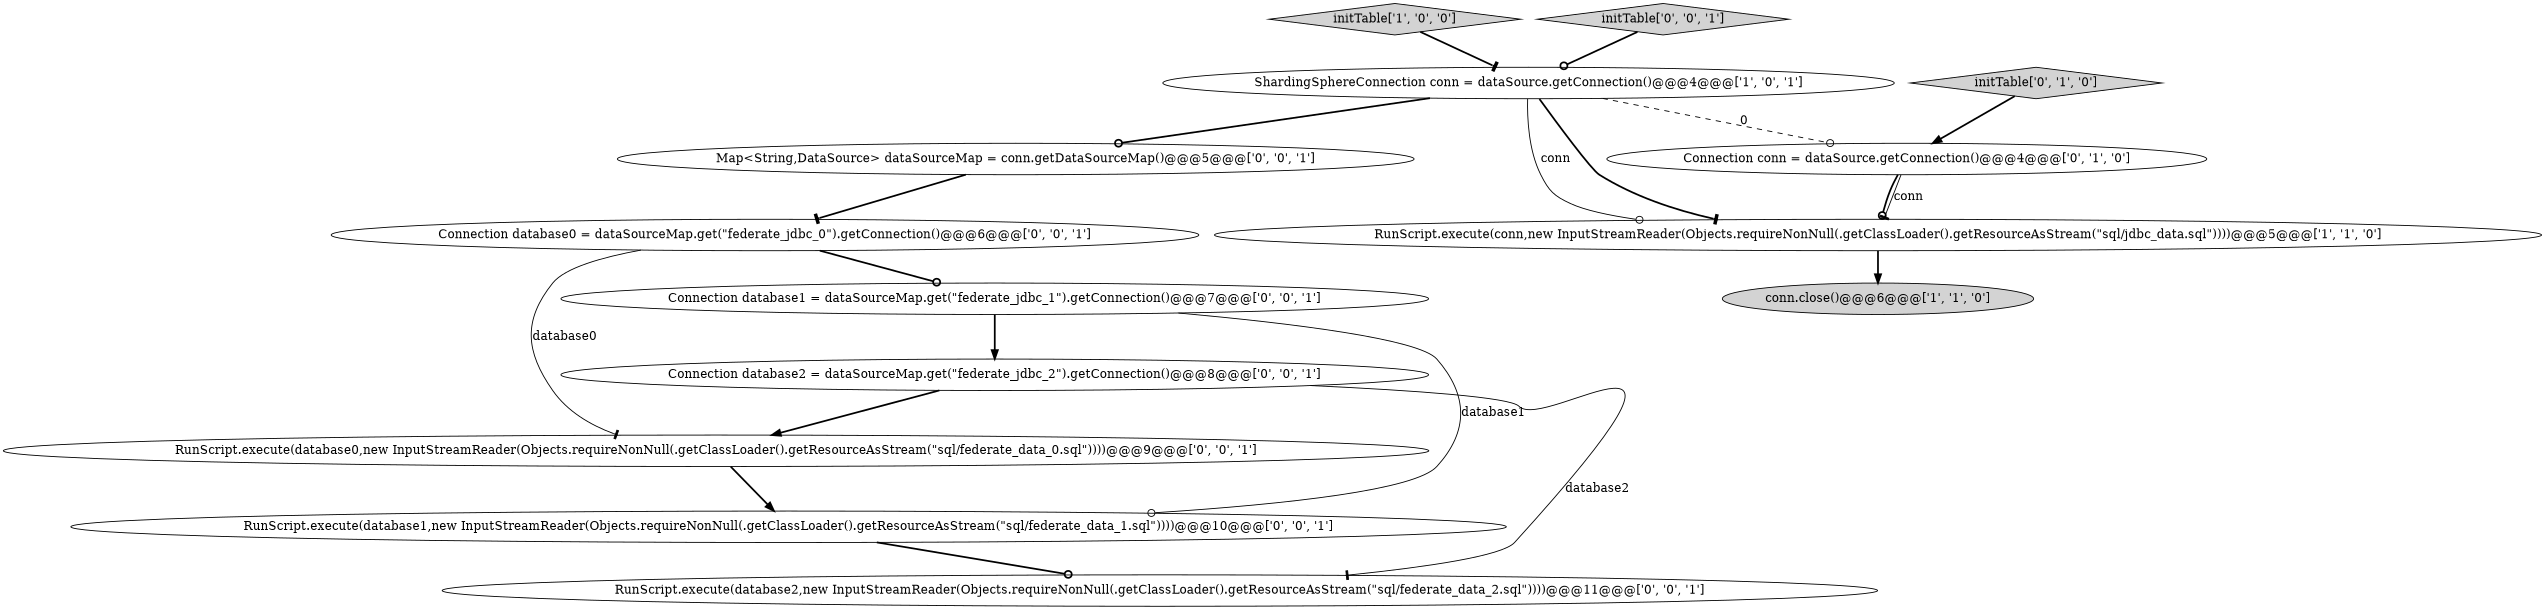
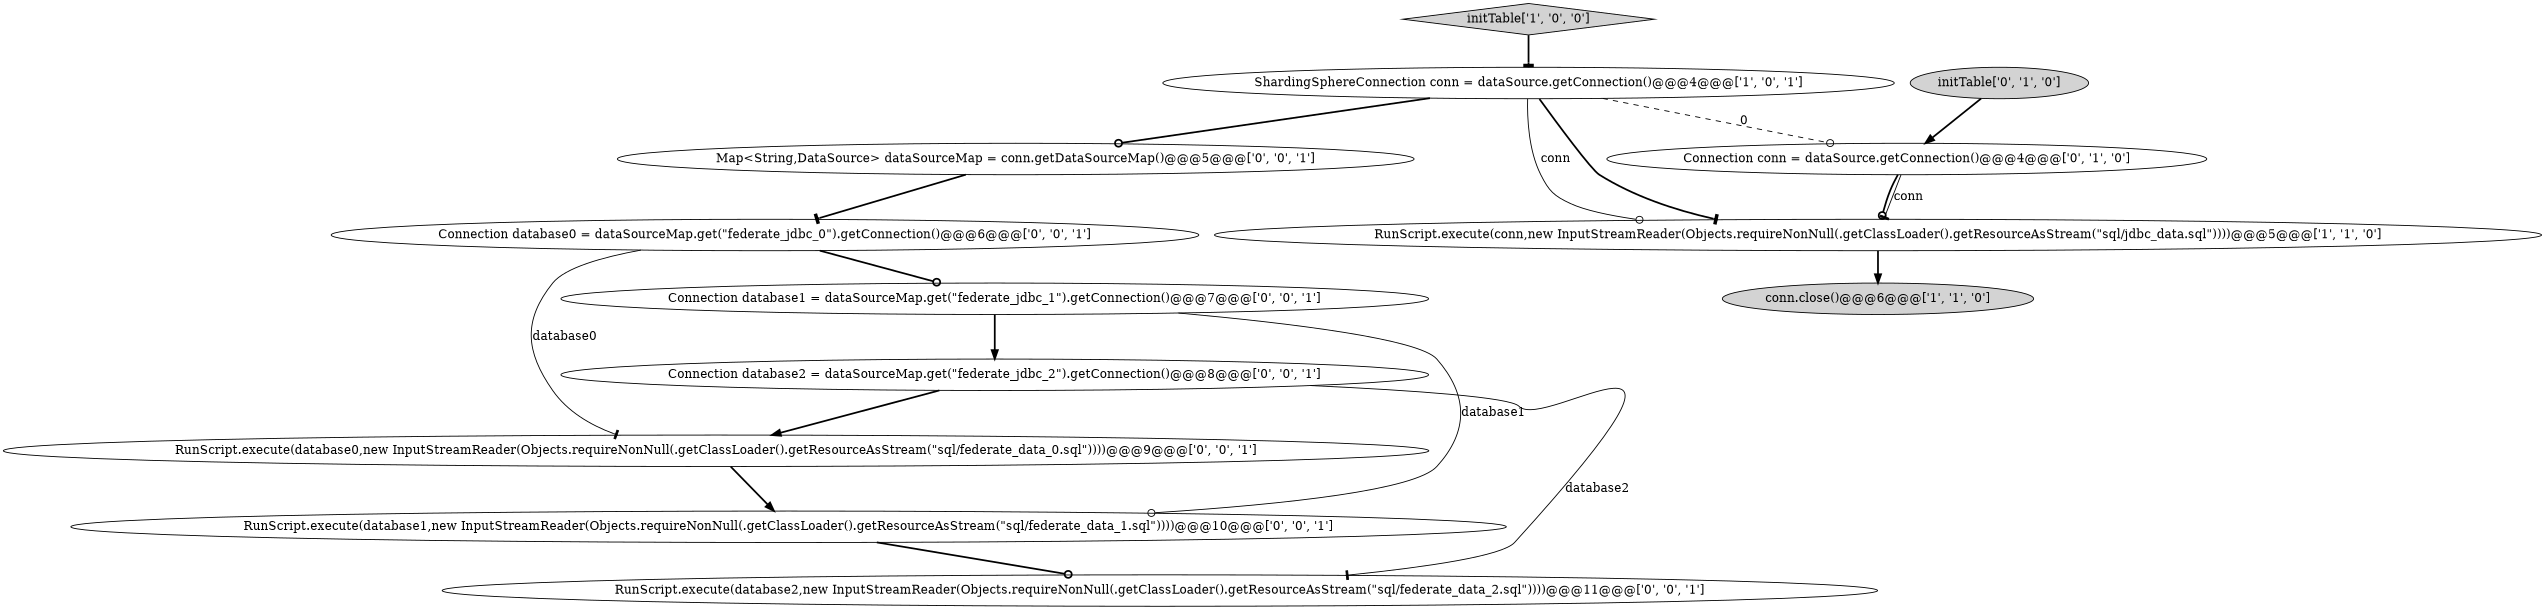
(1663, 19) -> none
(2036, 83) -> (1999, 83)
